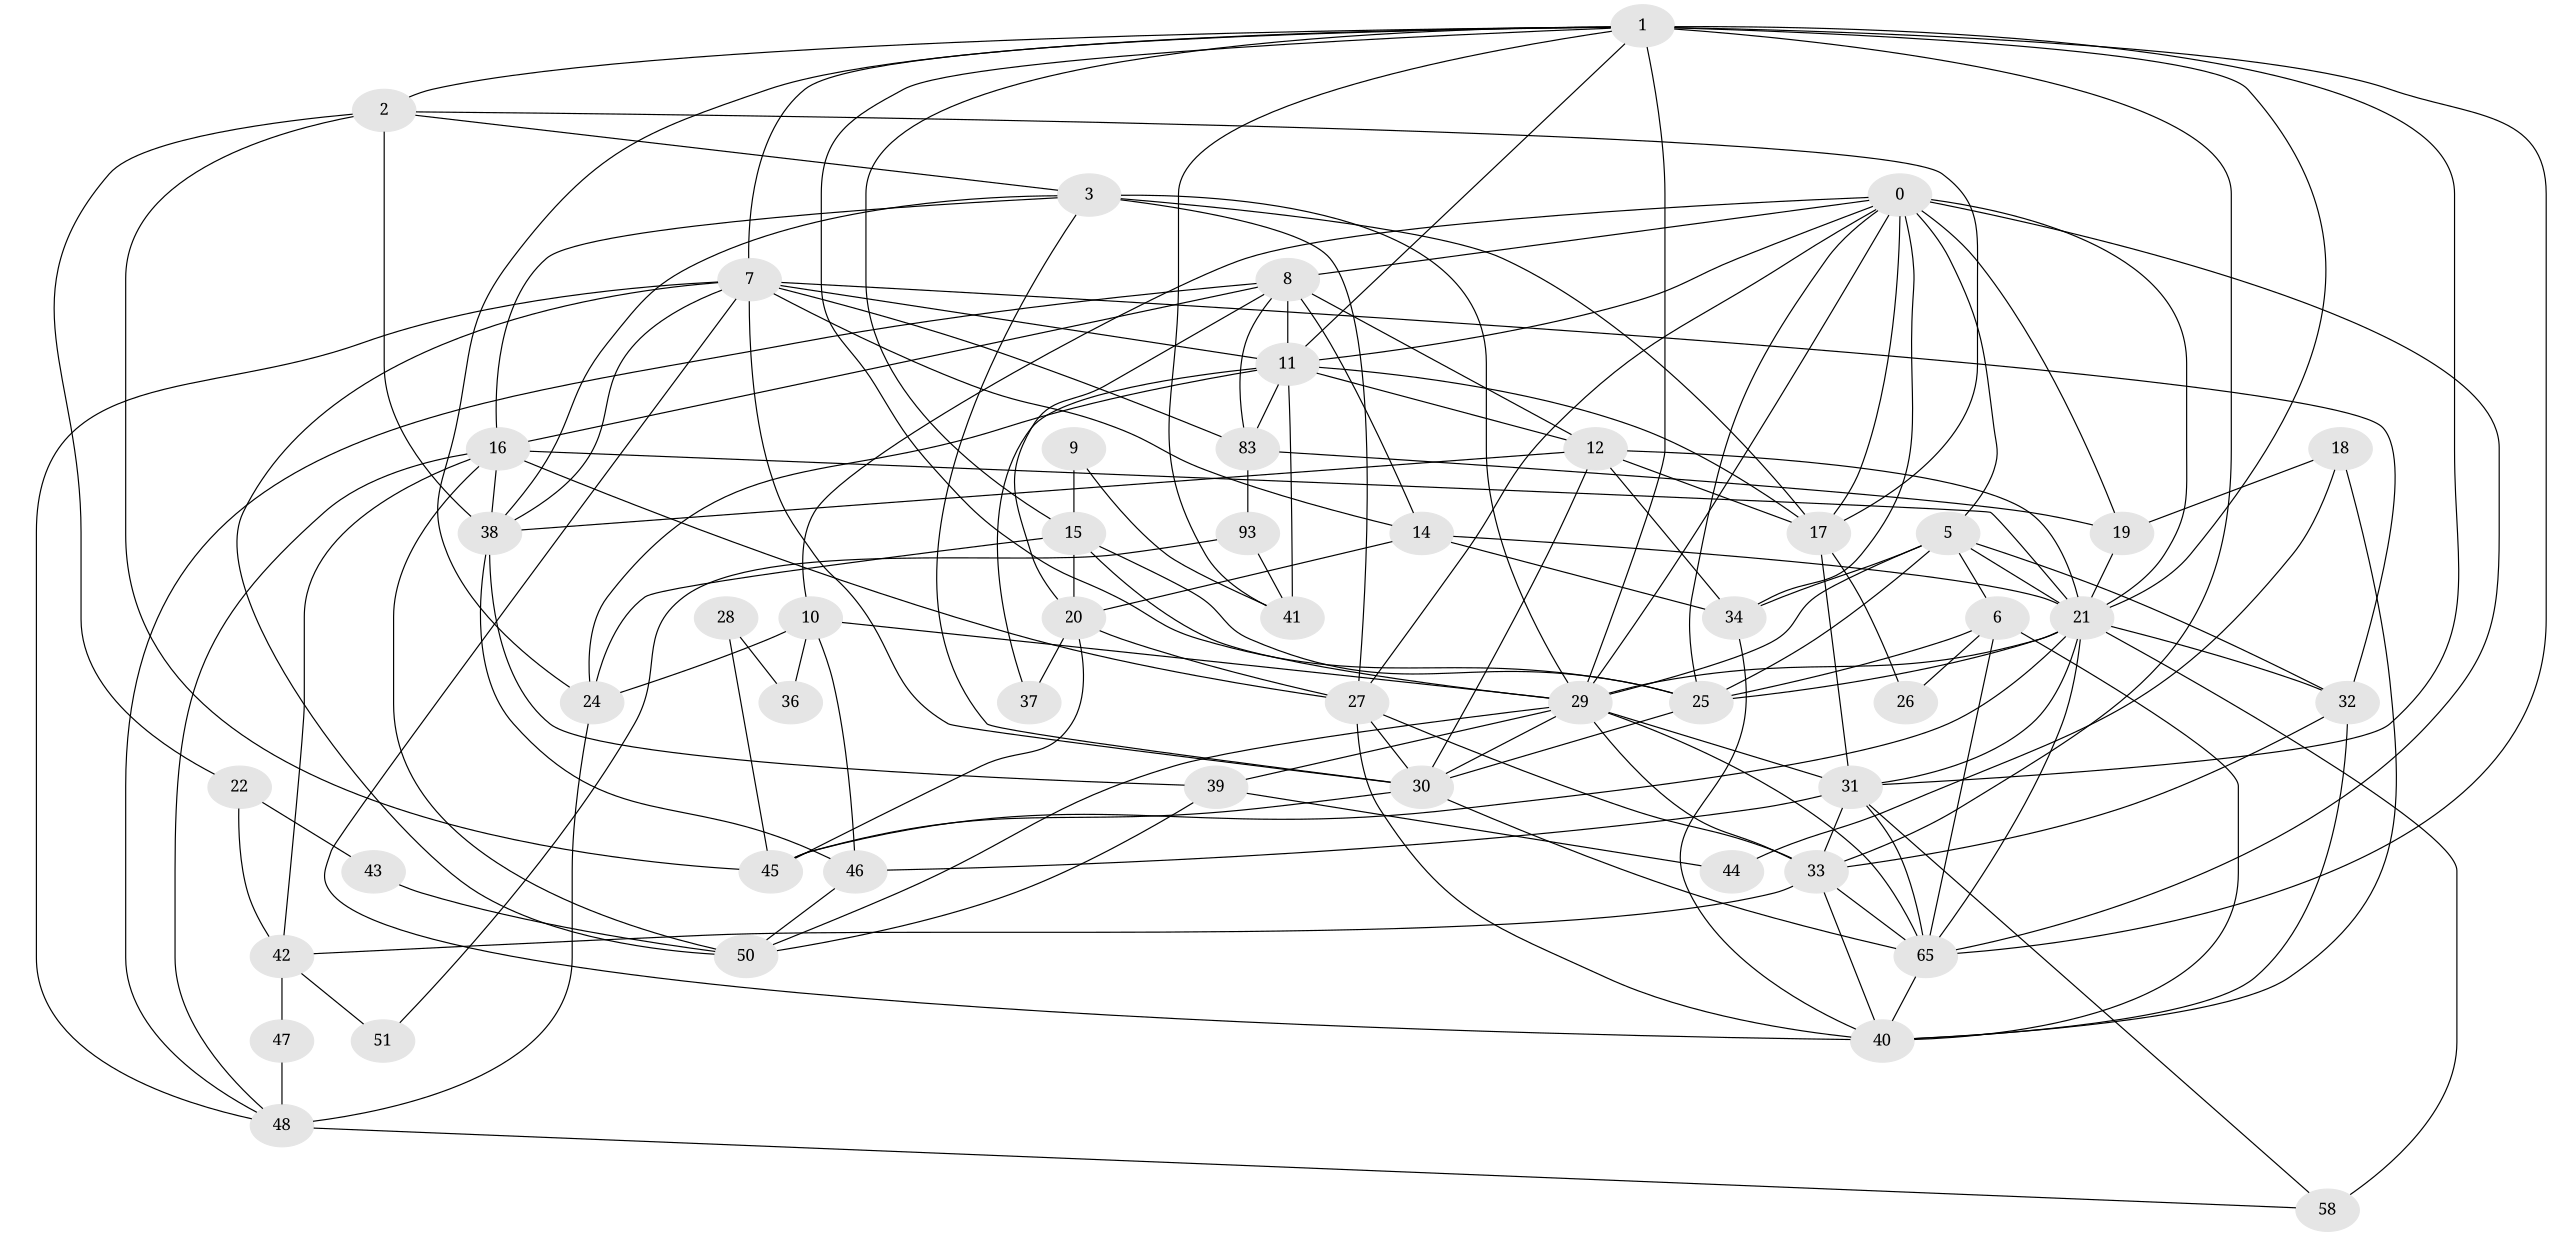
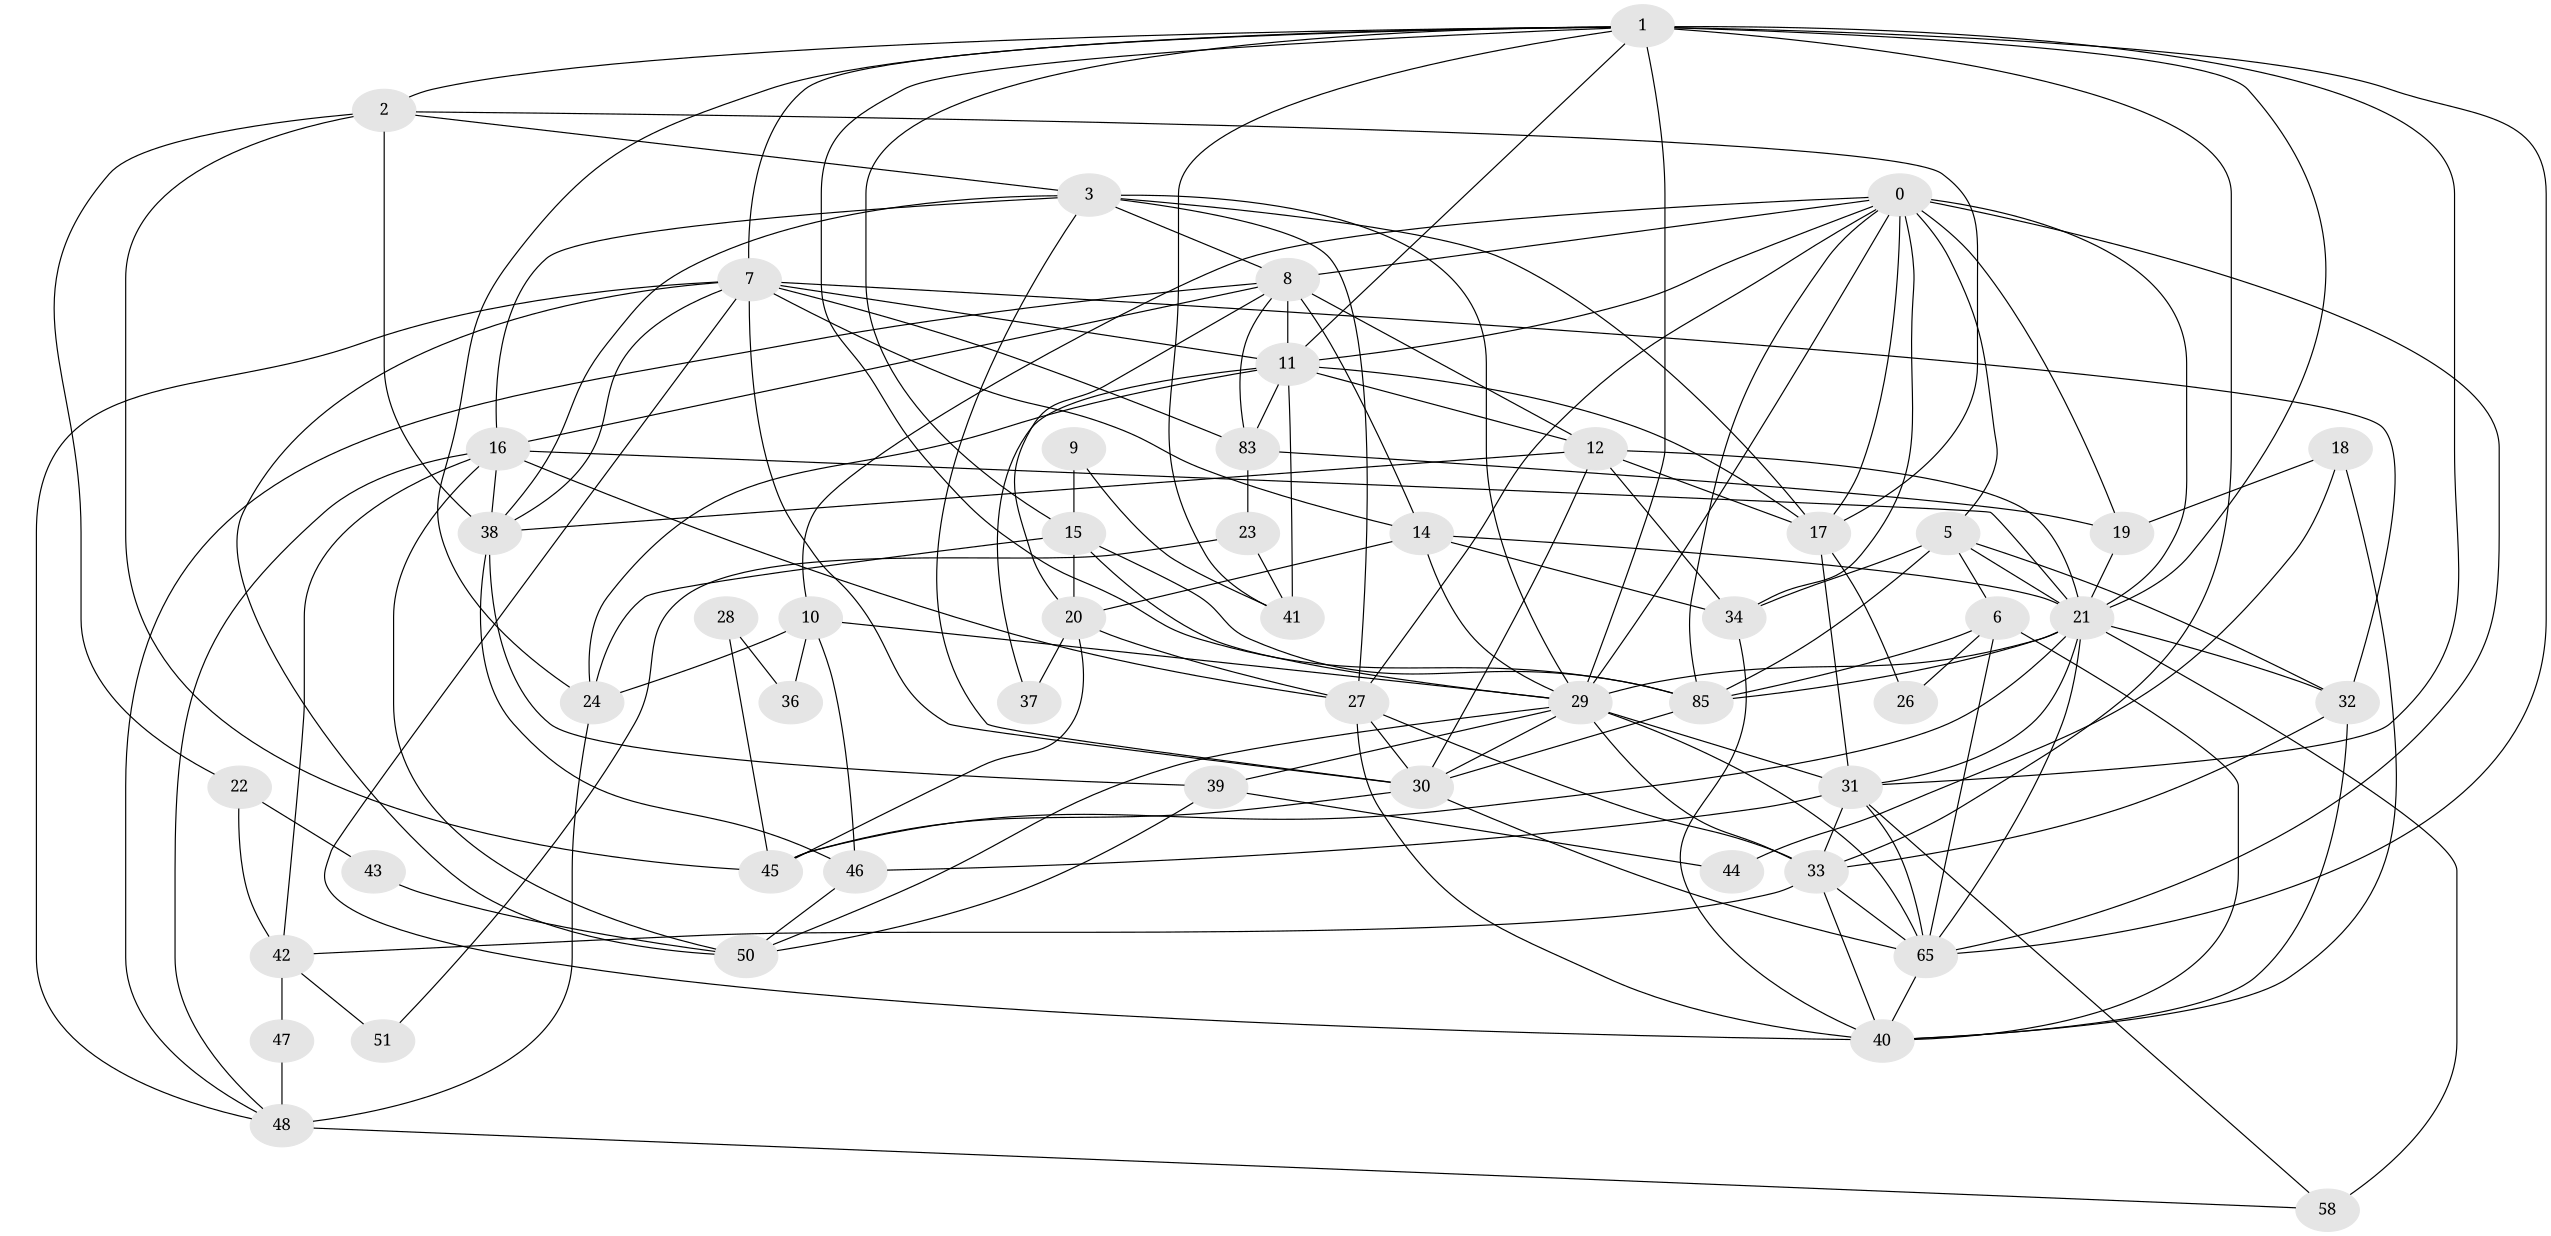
none -> (1189, 237)
(1248, 533) -> (1248, 533)
(1777, 639) -> (1474, 638)
(1701, 703) -> (1701, 703)
